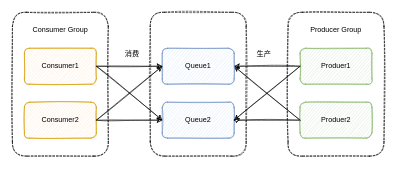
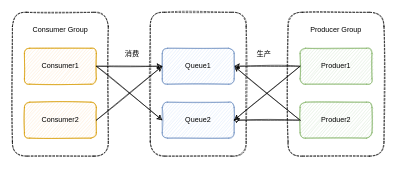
(128, 120) -> none
